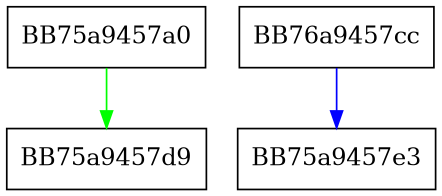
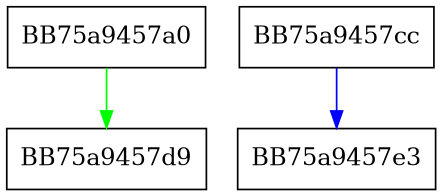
(337, 37) -> (337, 37)
